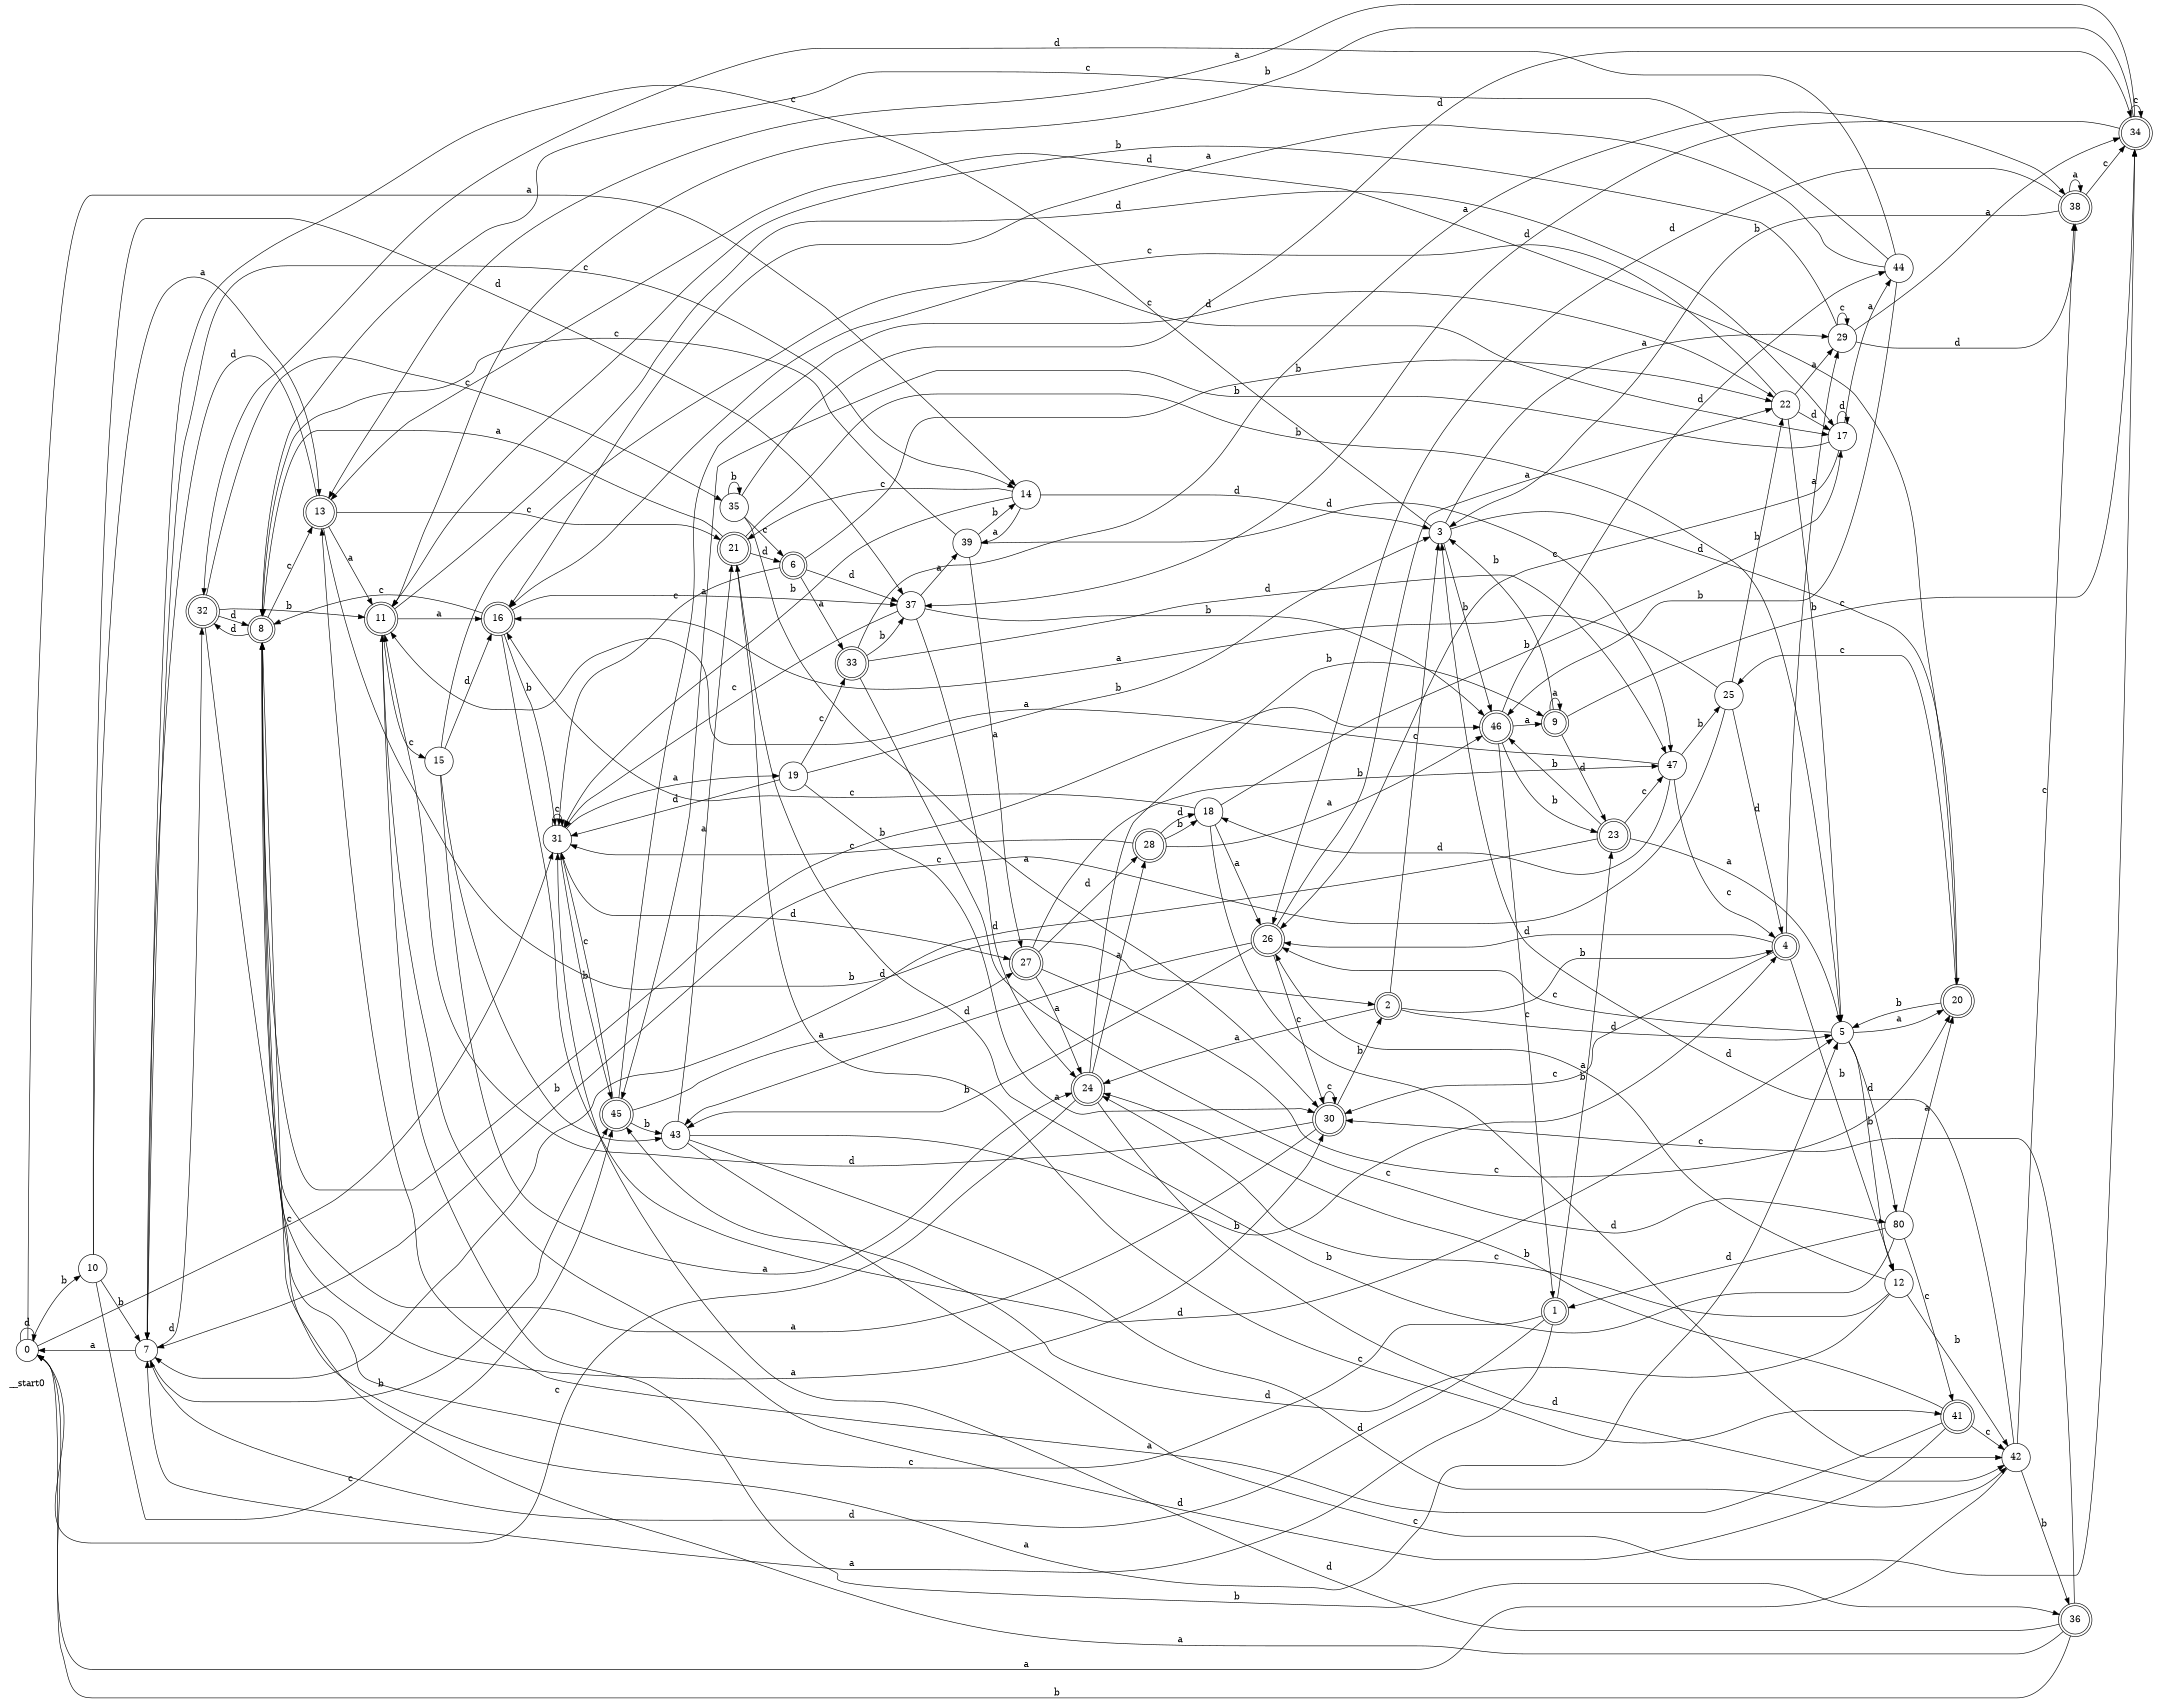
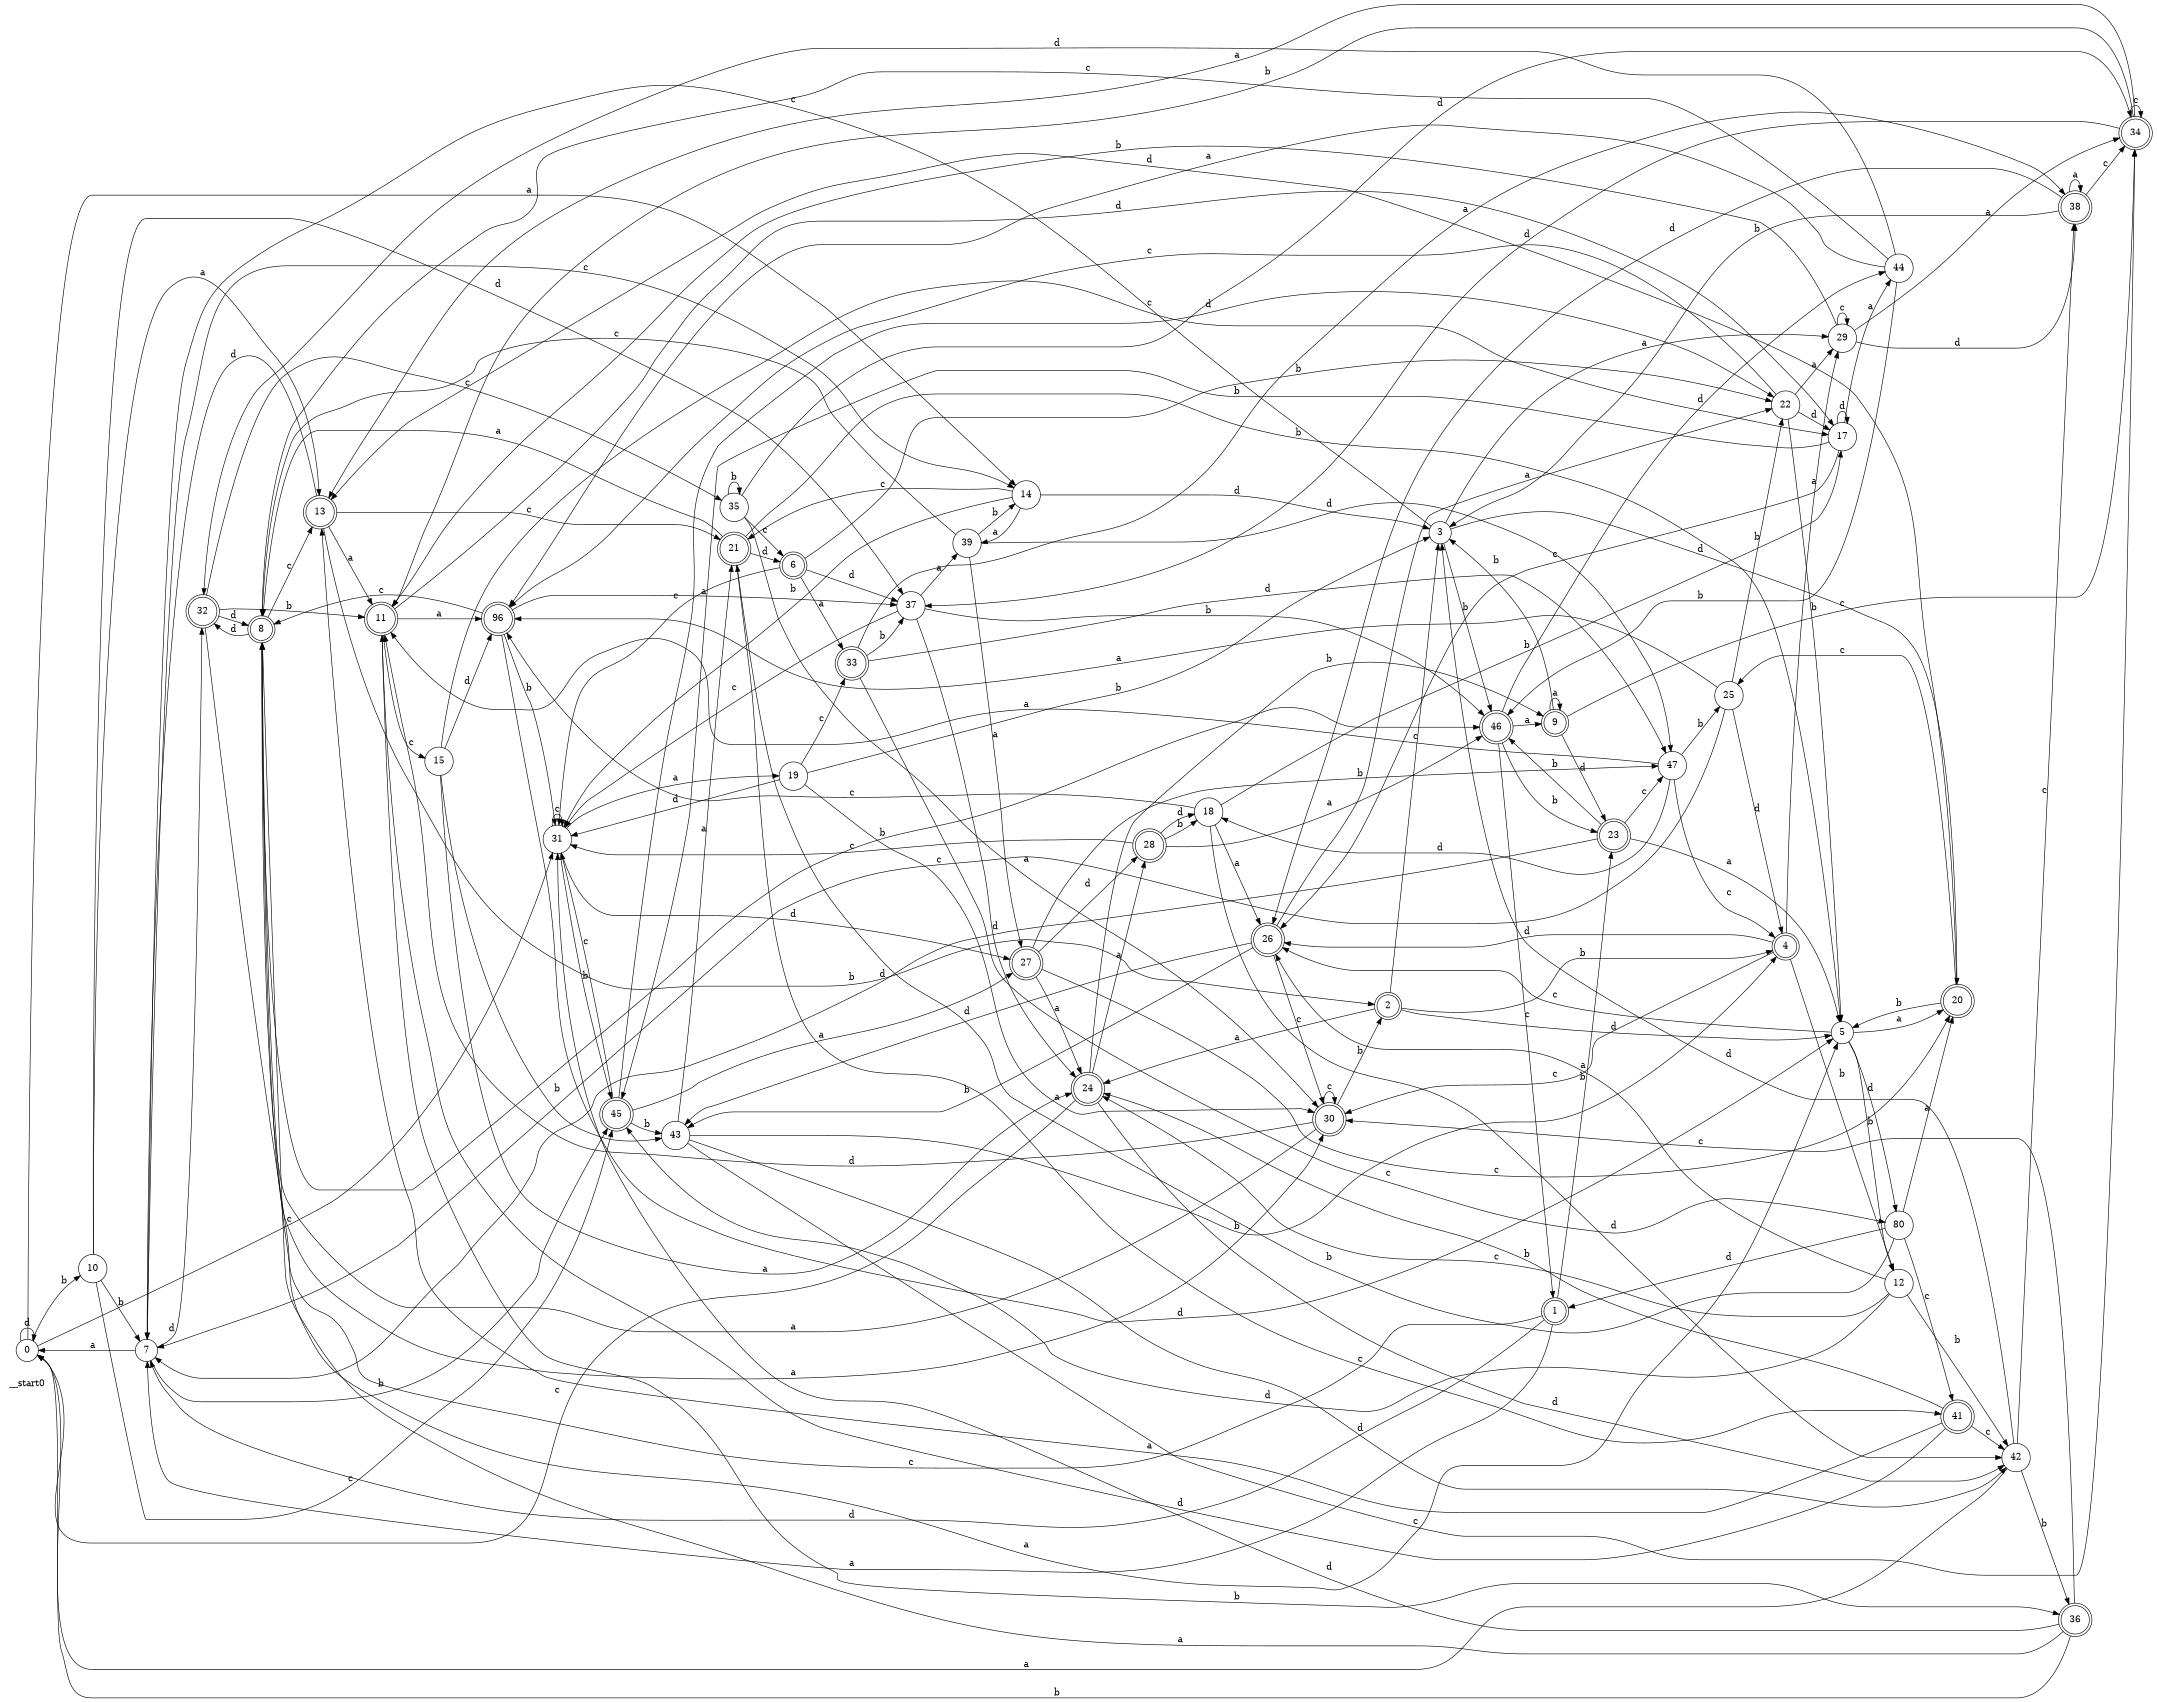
(498, 619) -> (498, 619)
